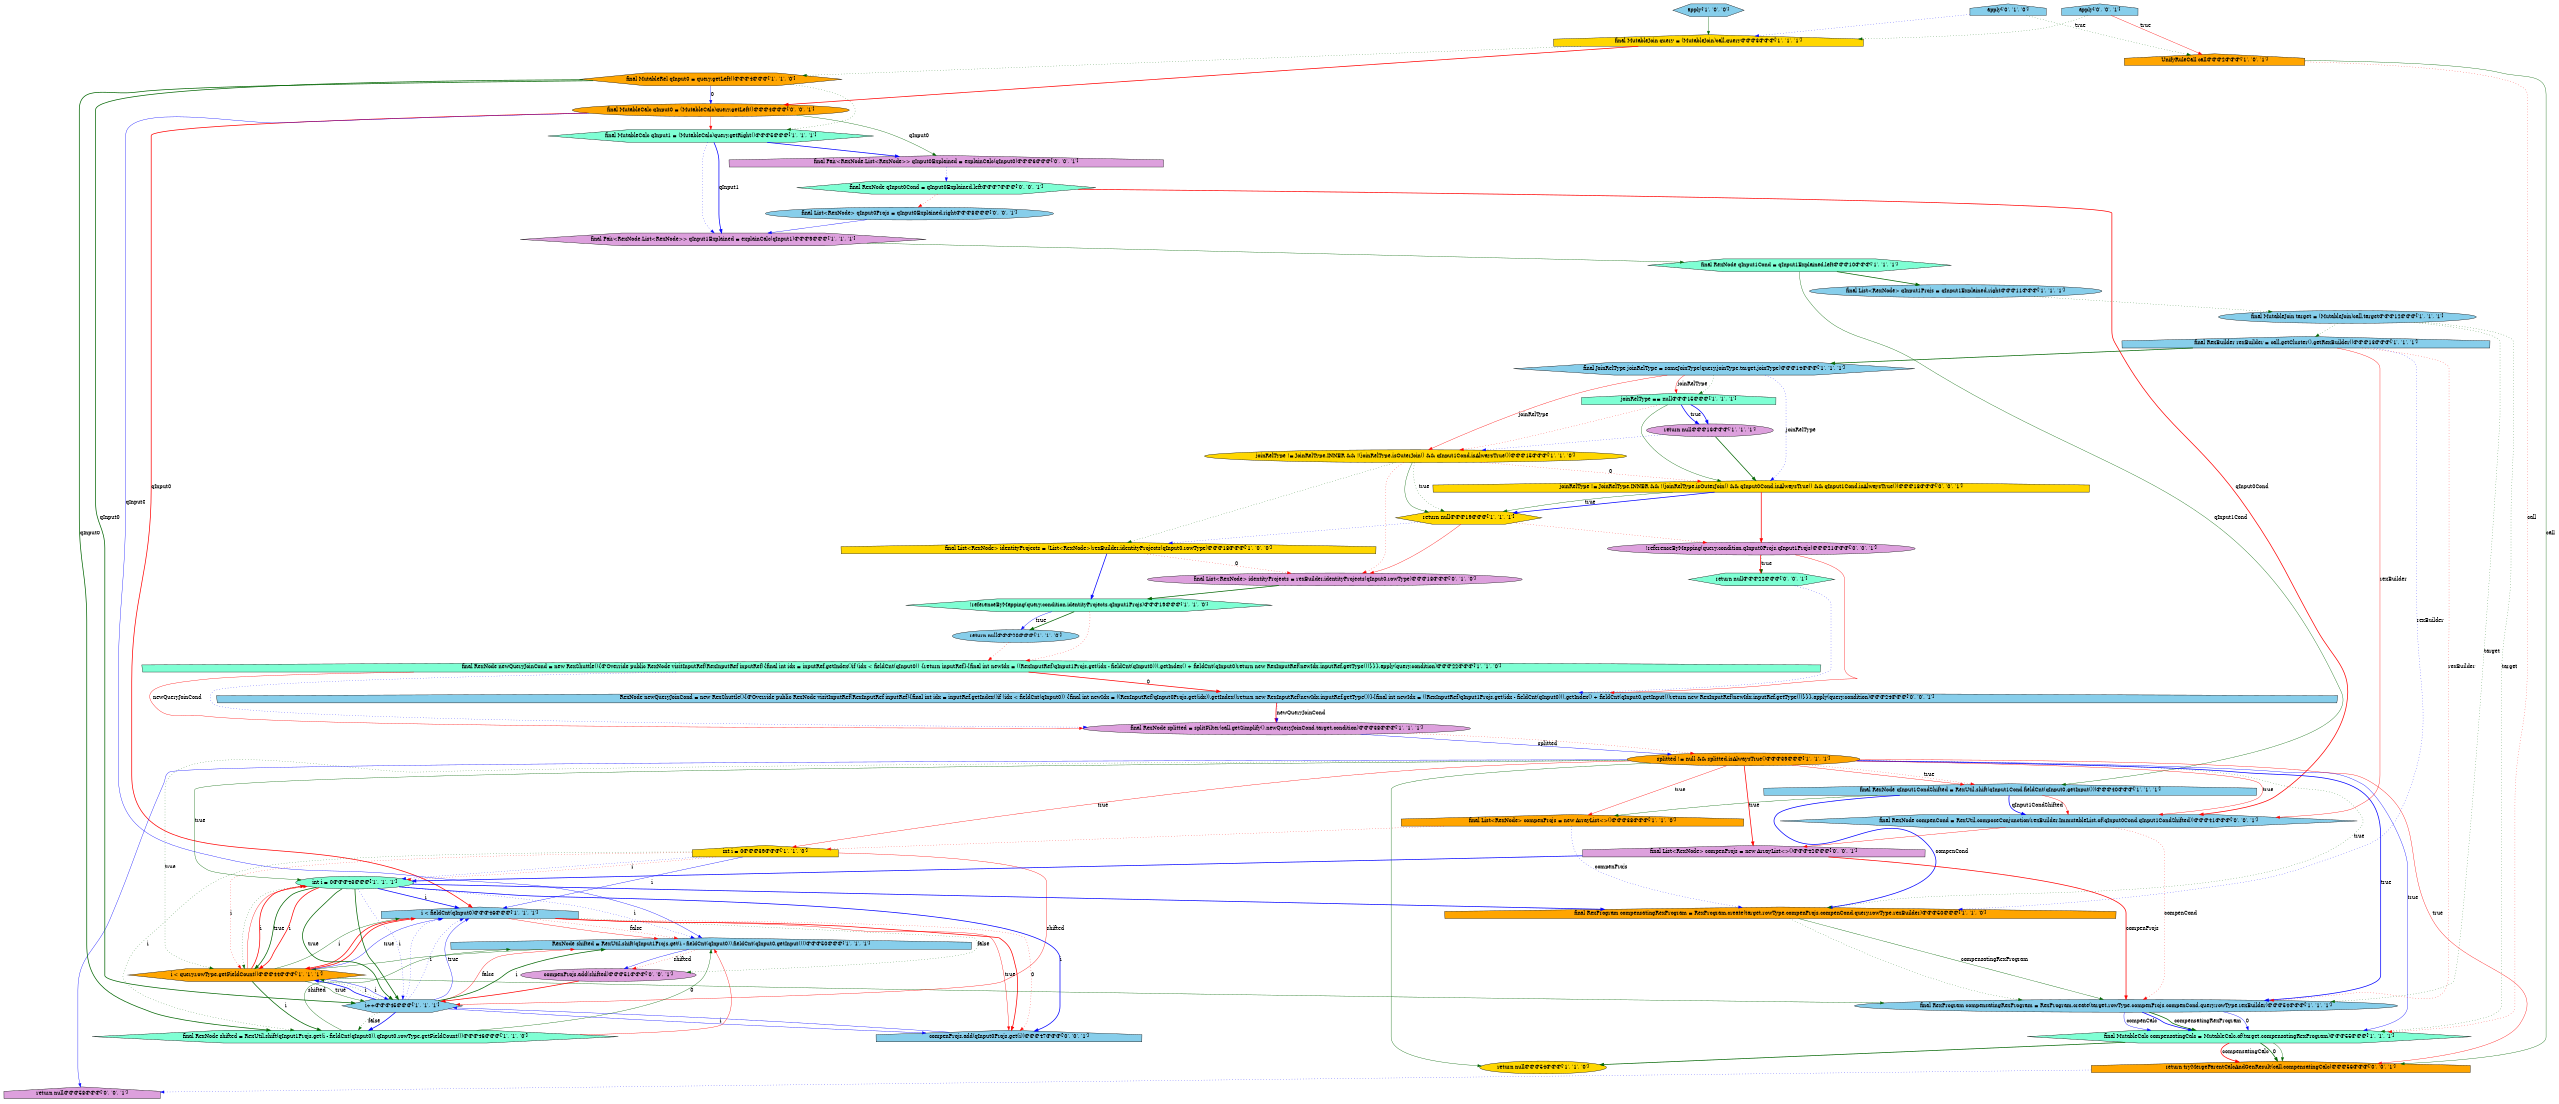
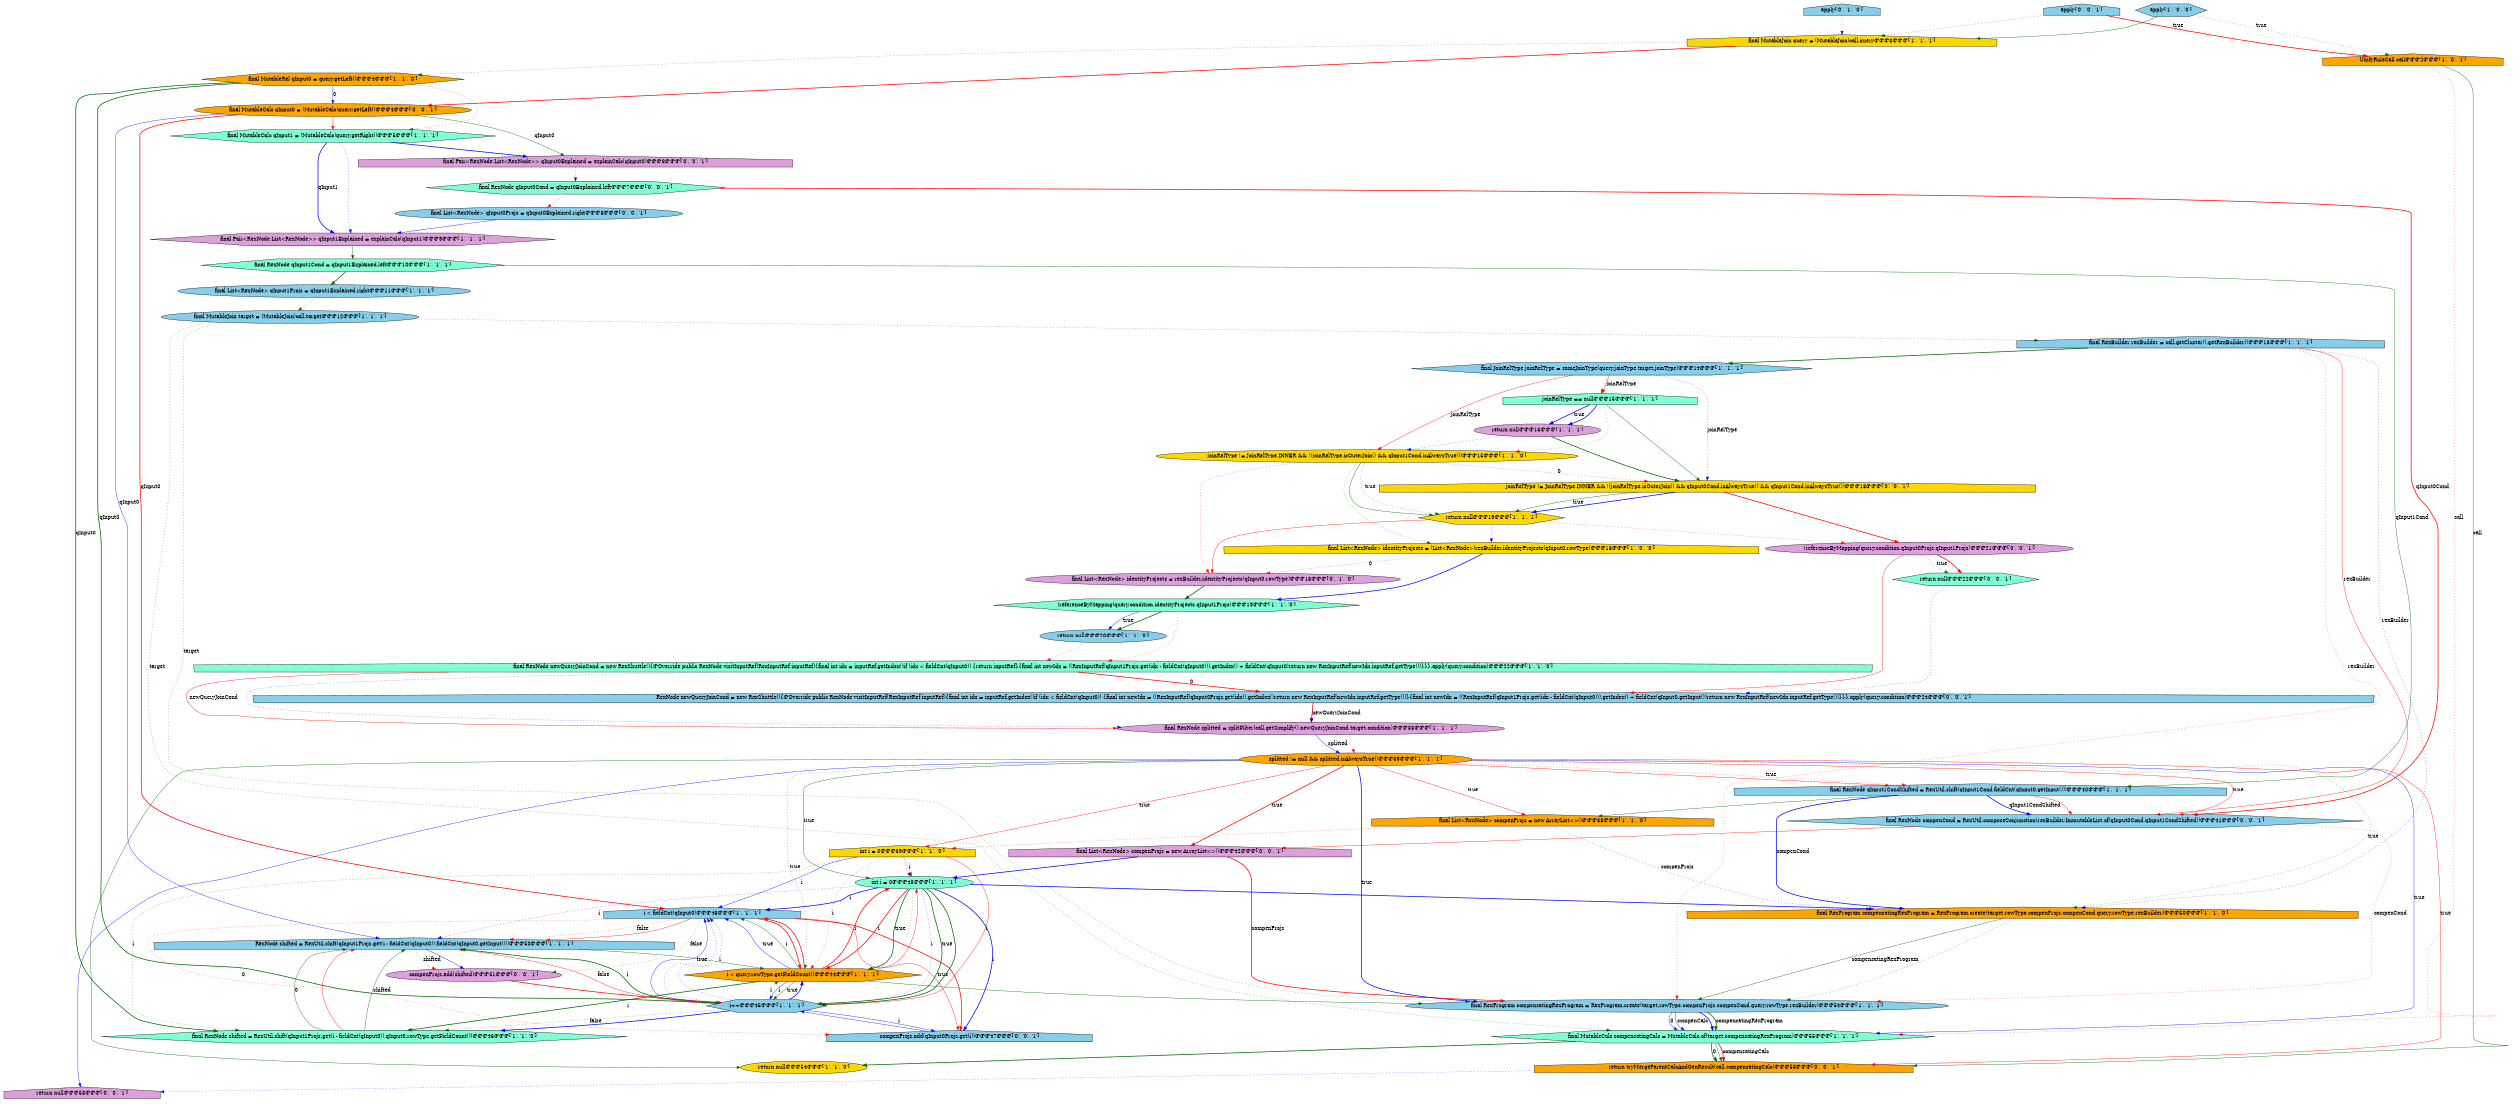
(2155, 34) -> (2234, 39)
(2107, 36) -> (2289, 35)
(1055, 929) -> (987, 929)
